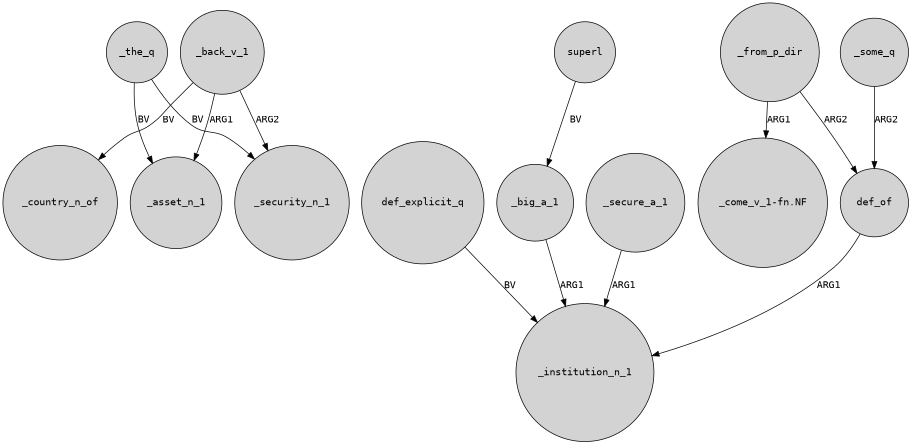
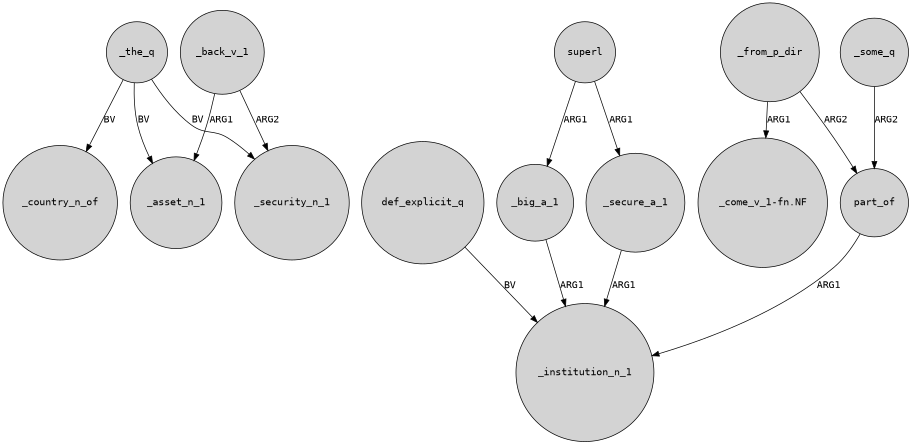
none -> (606, 115)
(576, 120) -> (576, 120)
(152, 123) -> (106, 112)
(874, 203) -> (874, 203)
